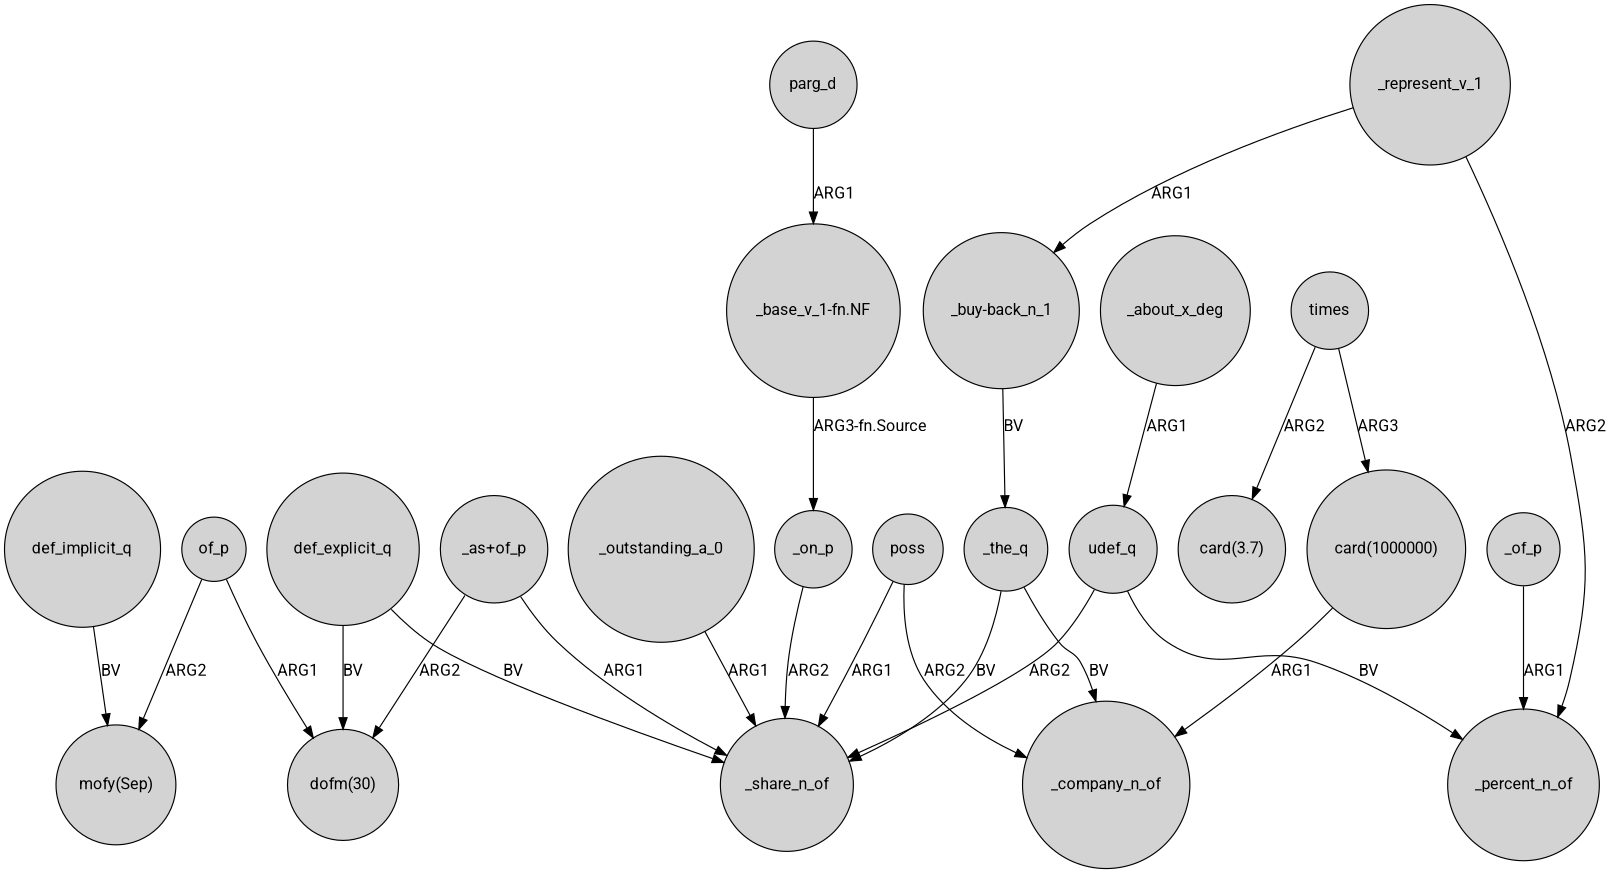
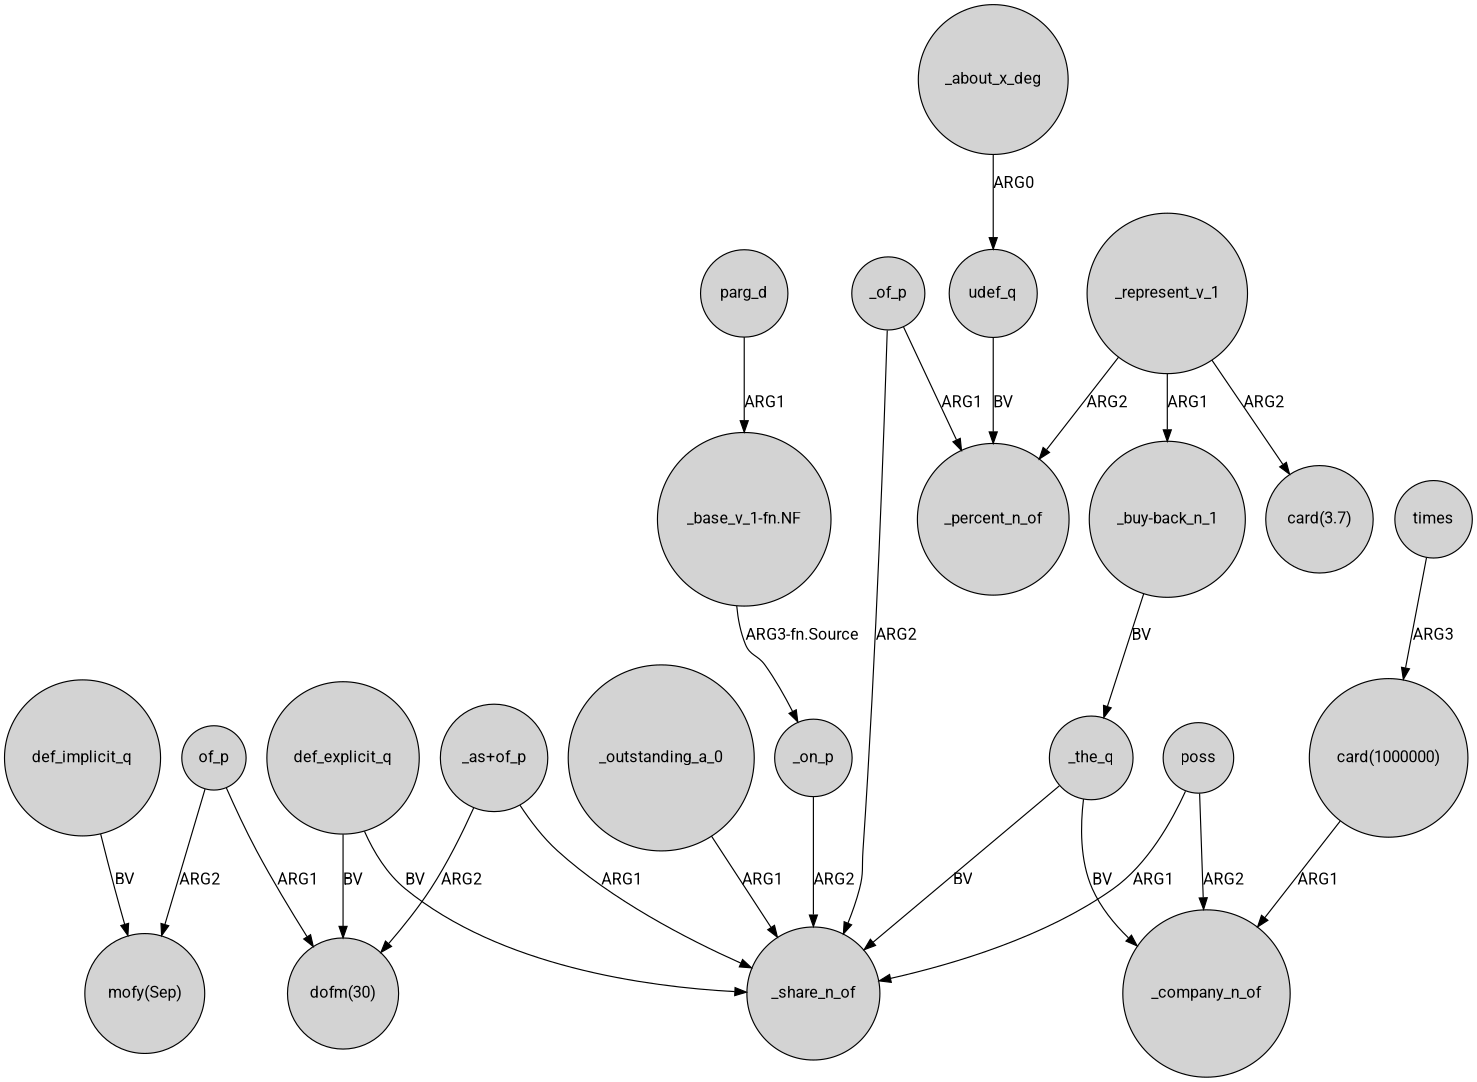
(1286, 418) -> (1247, 412)
(1167, 427) -> (1014, 184)
(990, 688) -> (876, 628)
